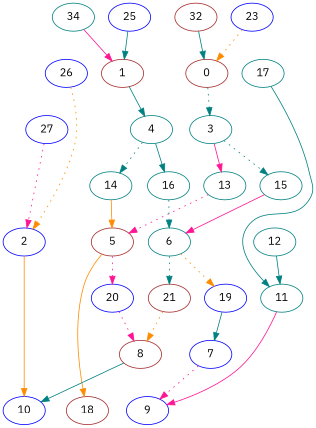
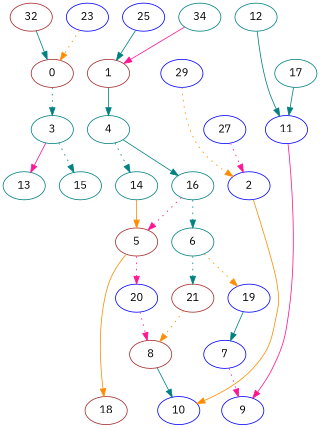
(66, 73) -> (182, 73)
(174, 211) -> (168, 211)
(229, 212) -> none
(282, 298) -> (286, 130)
